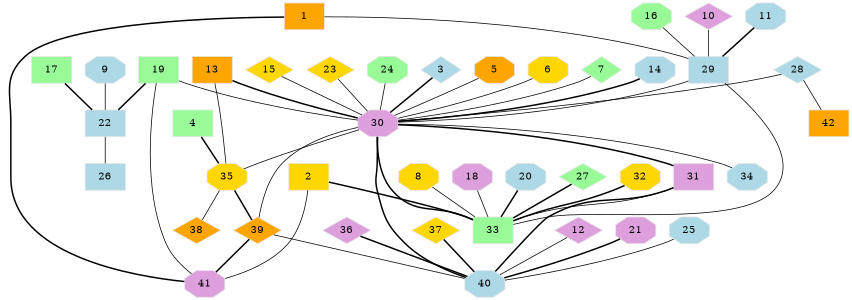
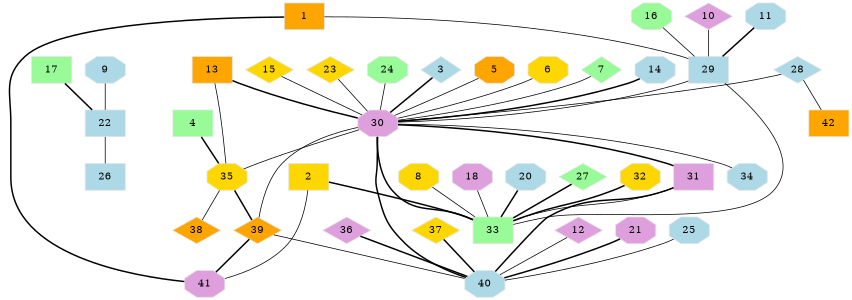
(159, 70) -> none
